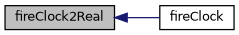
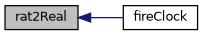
(60, 18) -> (42, 18)
